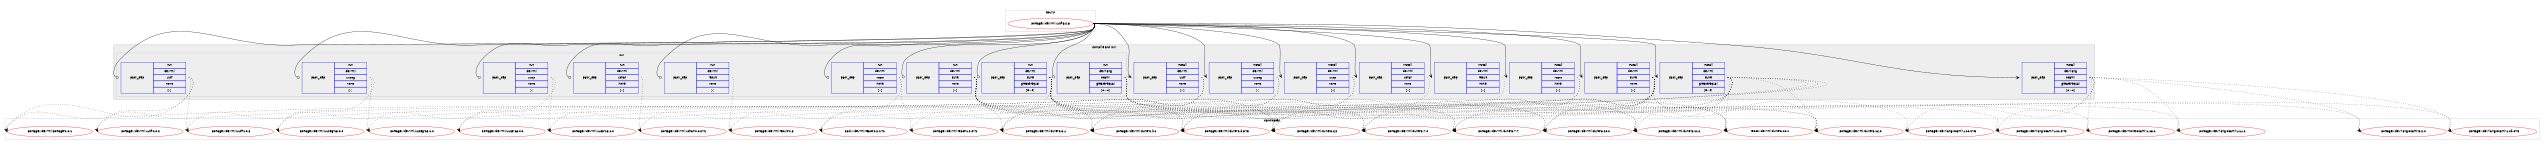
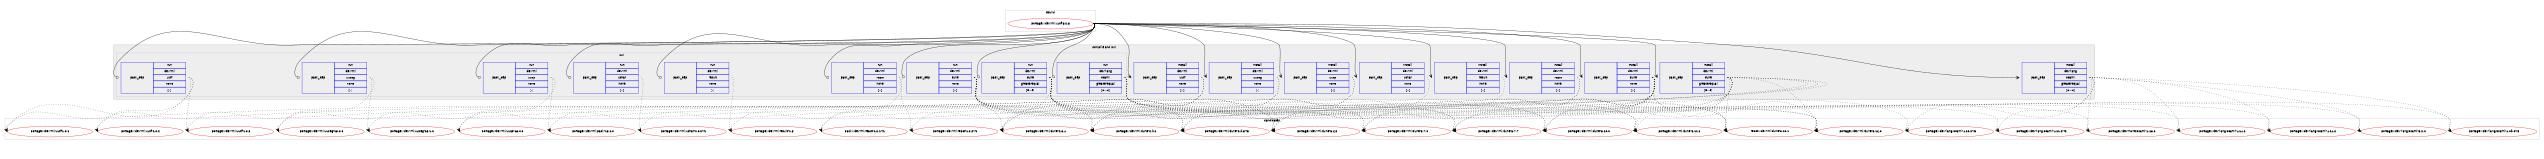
(50, 132) -> (50, 132)
(593, 132) -> (593, 132)
none -> (2313, 132)
